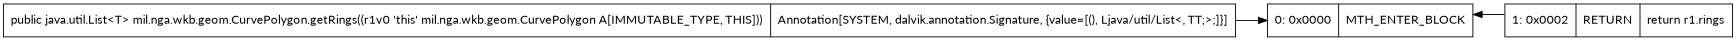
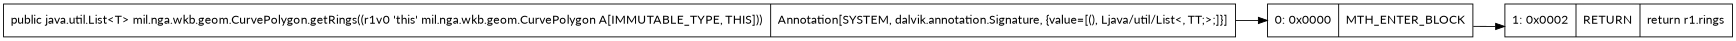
(1493, 14) -> (1484, 26)
